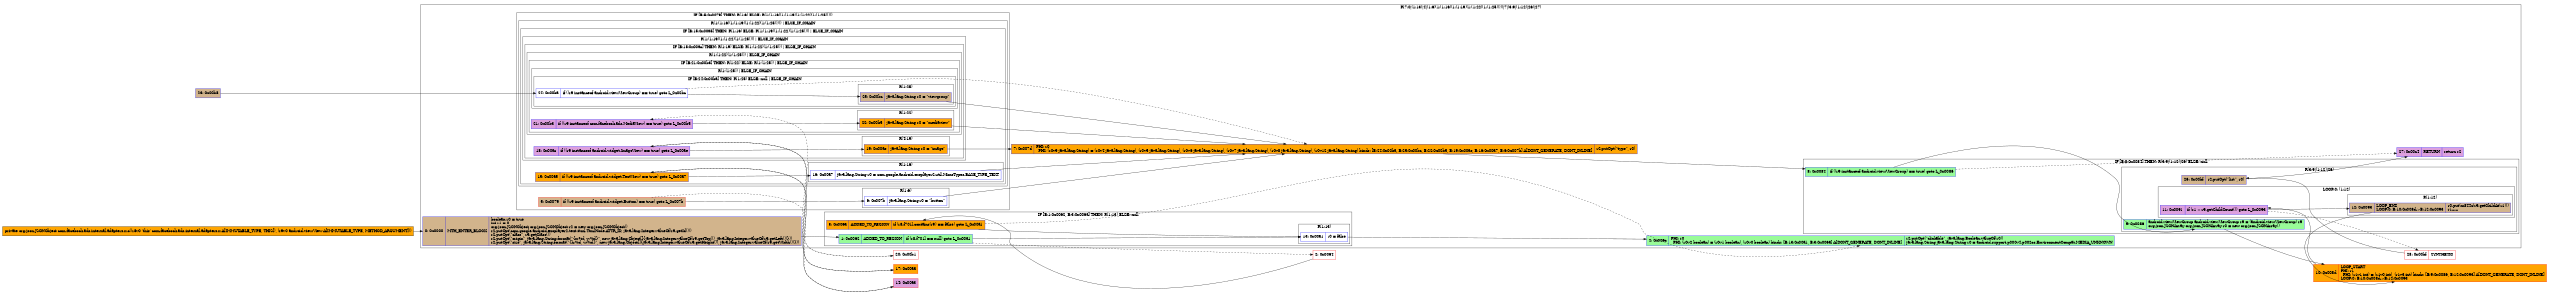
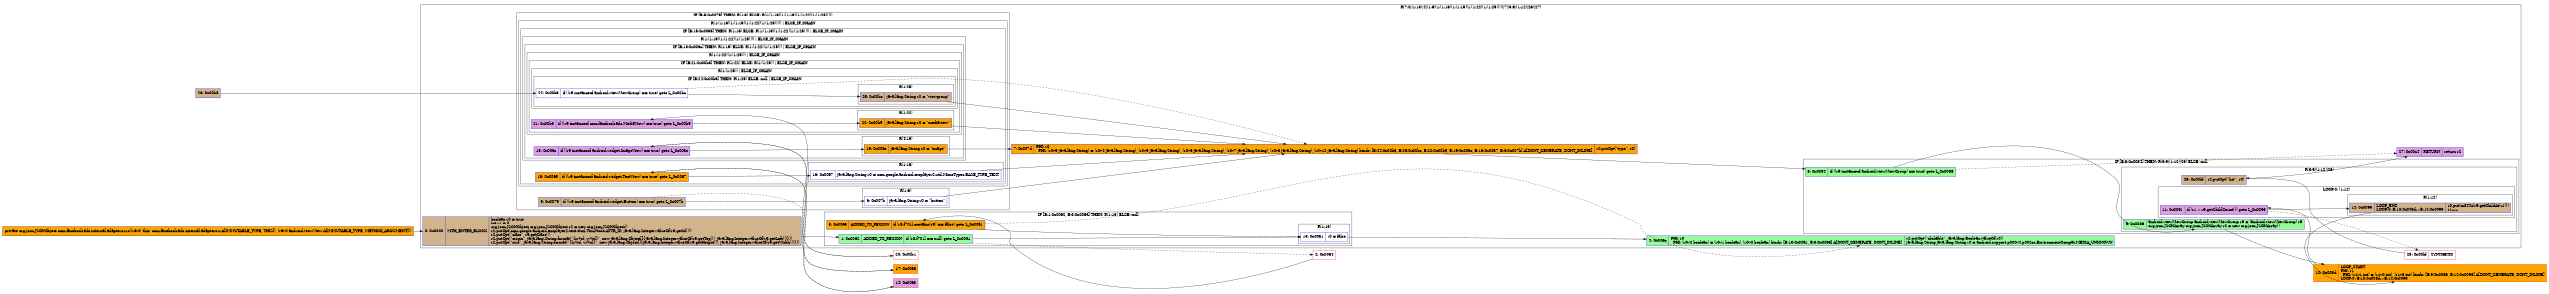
(807, 156) -> (807, 156)
(612, 202) -> (612, 202)
